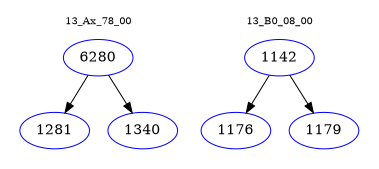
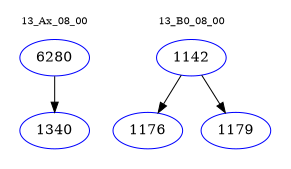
(99, 22) -> (55, 22)
(55, 131) -> none
